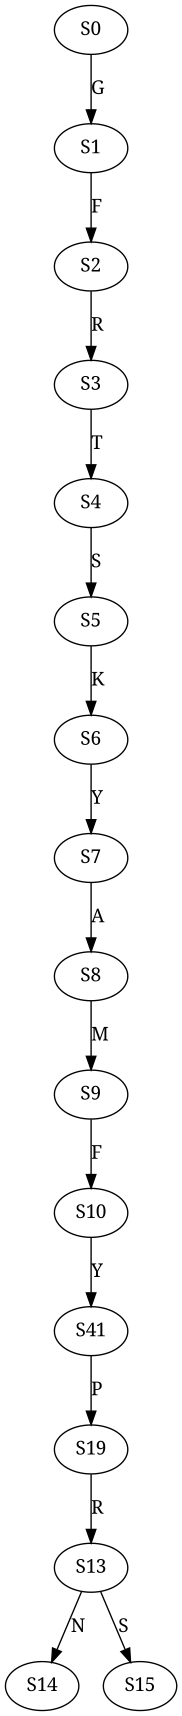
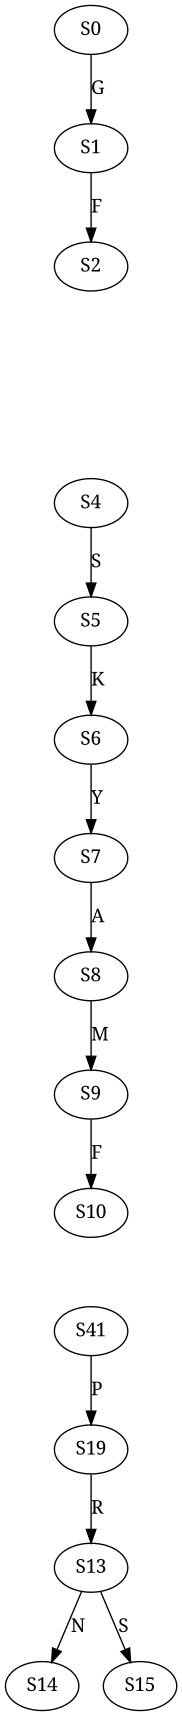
(91, 385) -> none
(91, 1265) -> none
